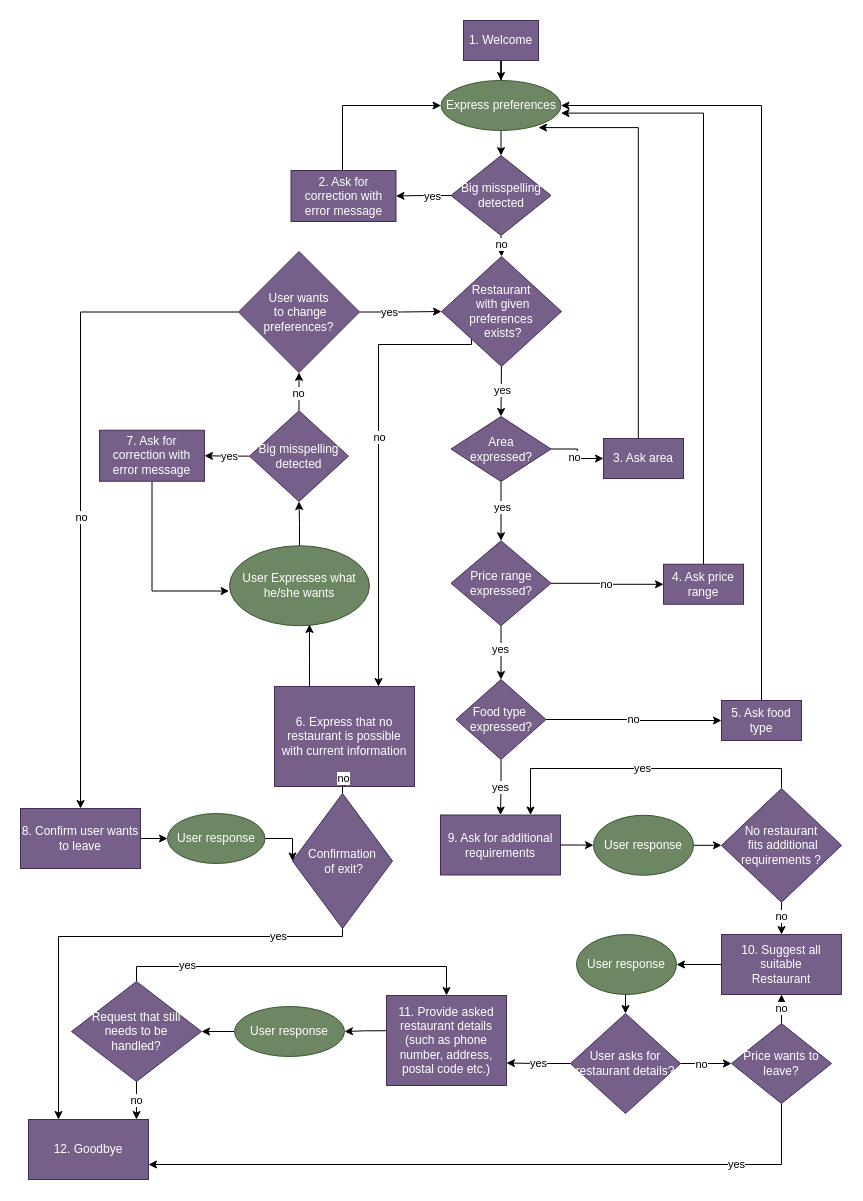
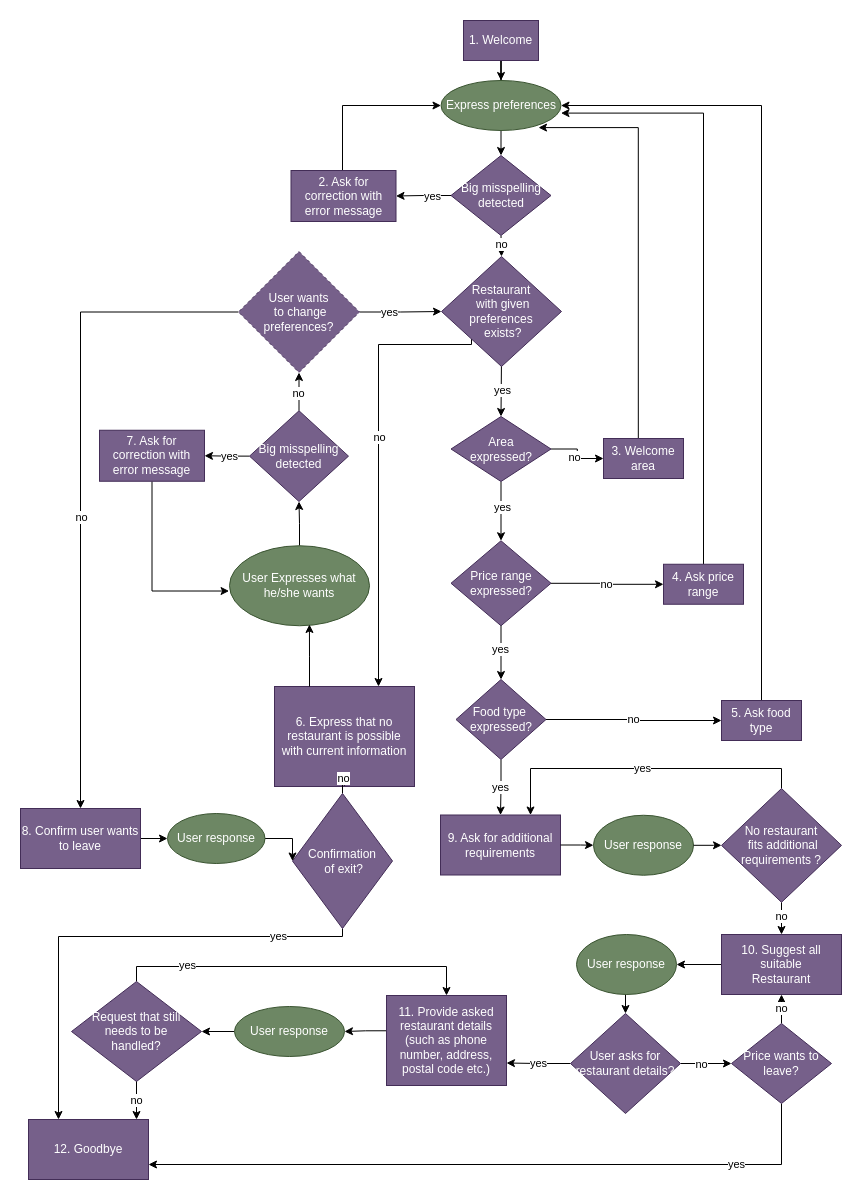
(299, 312) -> (299, 312)
(644, 459) -> (644, 459)
